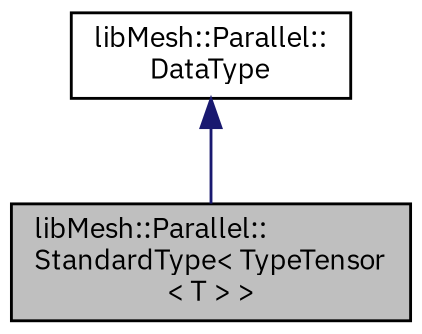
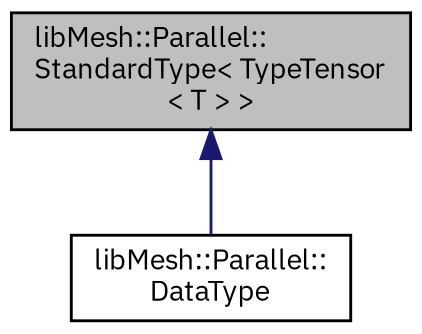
(211, 166) -> (211, 197)
